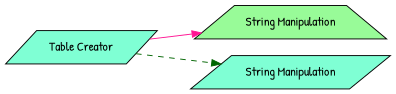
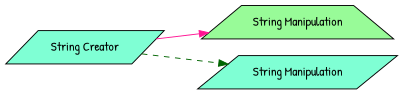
(81, 47) -> (85, 47)
